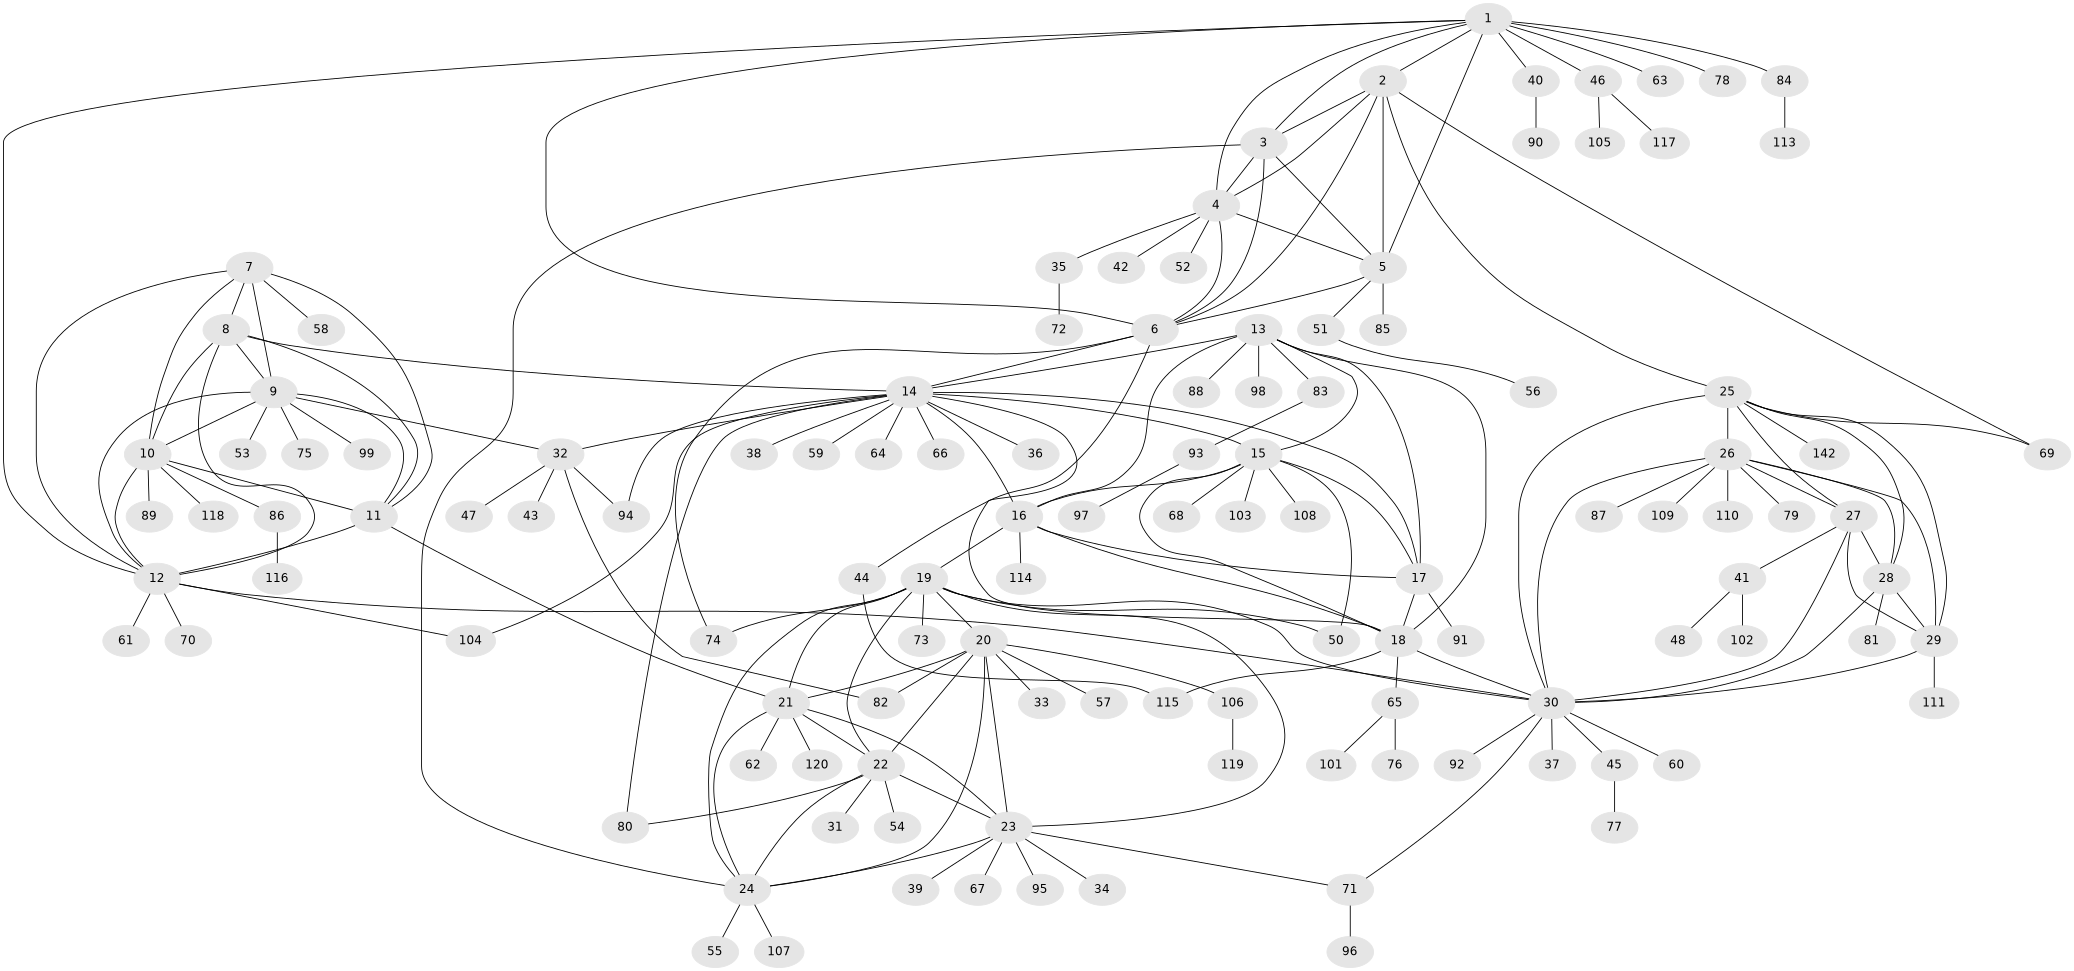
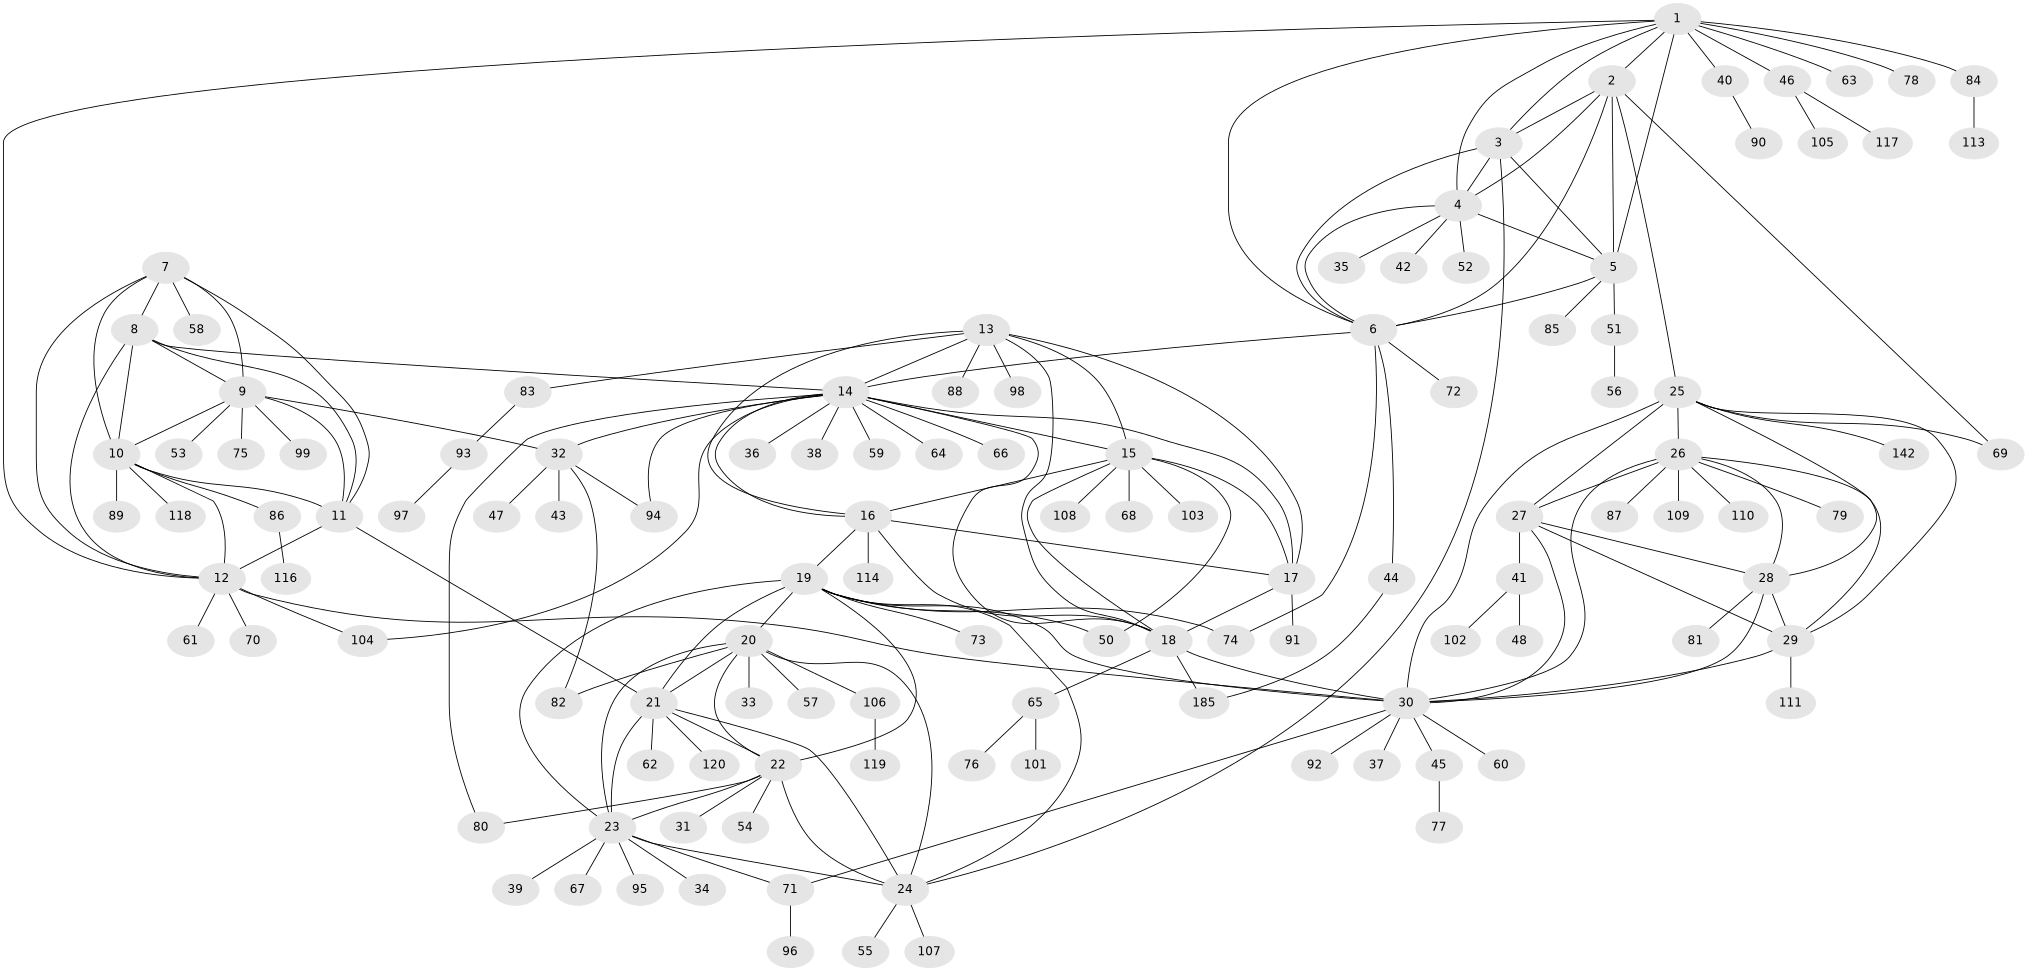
(1059, 299) -> (1414, 361)
(117, 439) -> none
(1168, 703) -> (1204, 703)
